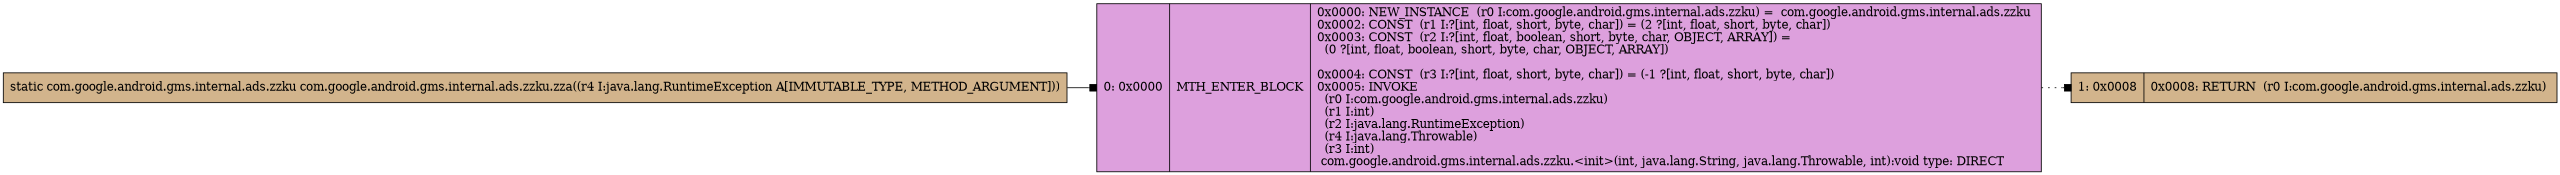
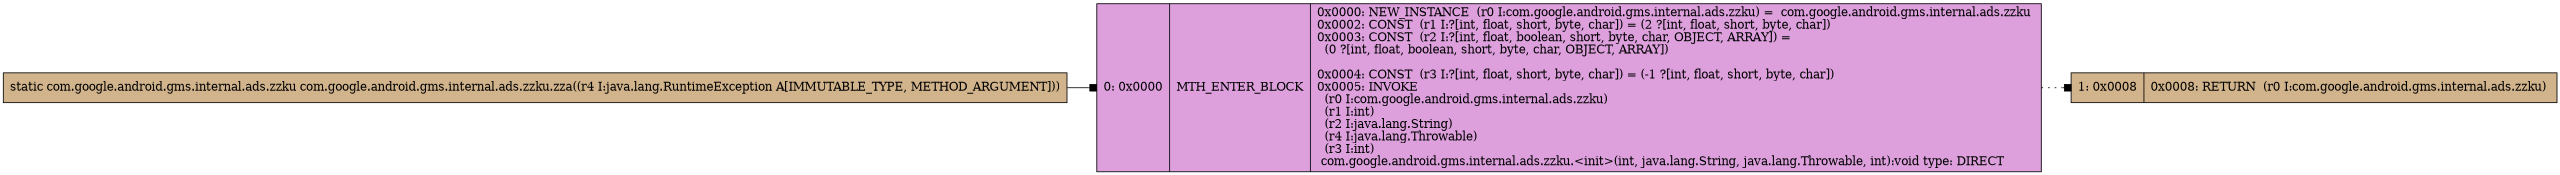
(1421, 125) -> (1385, 125)
